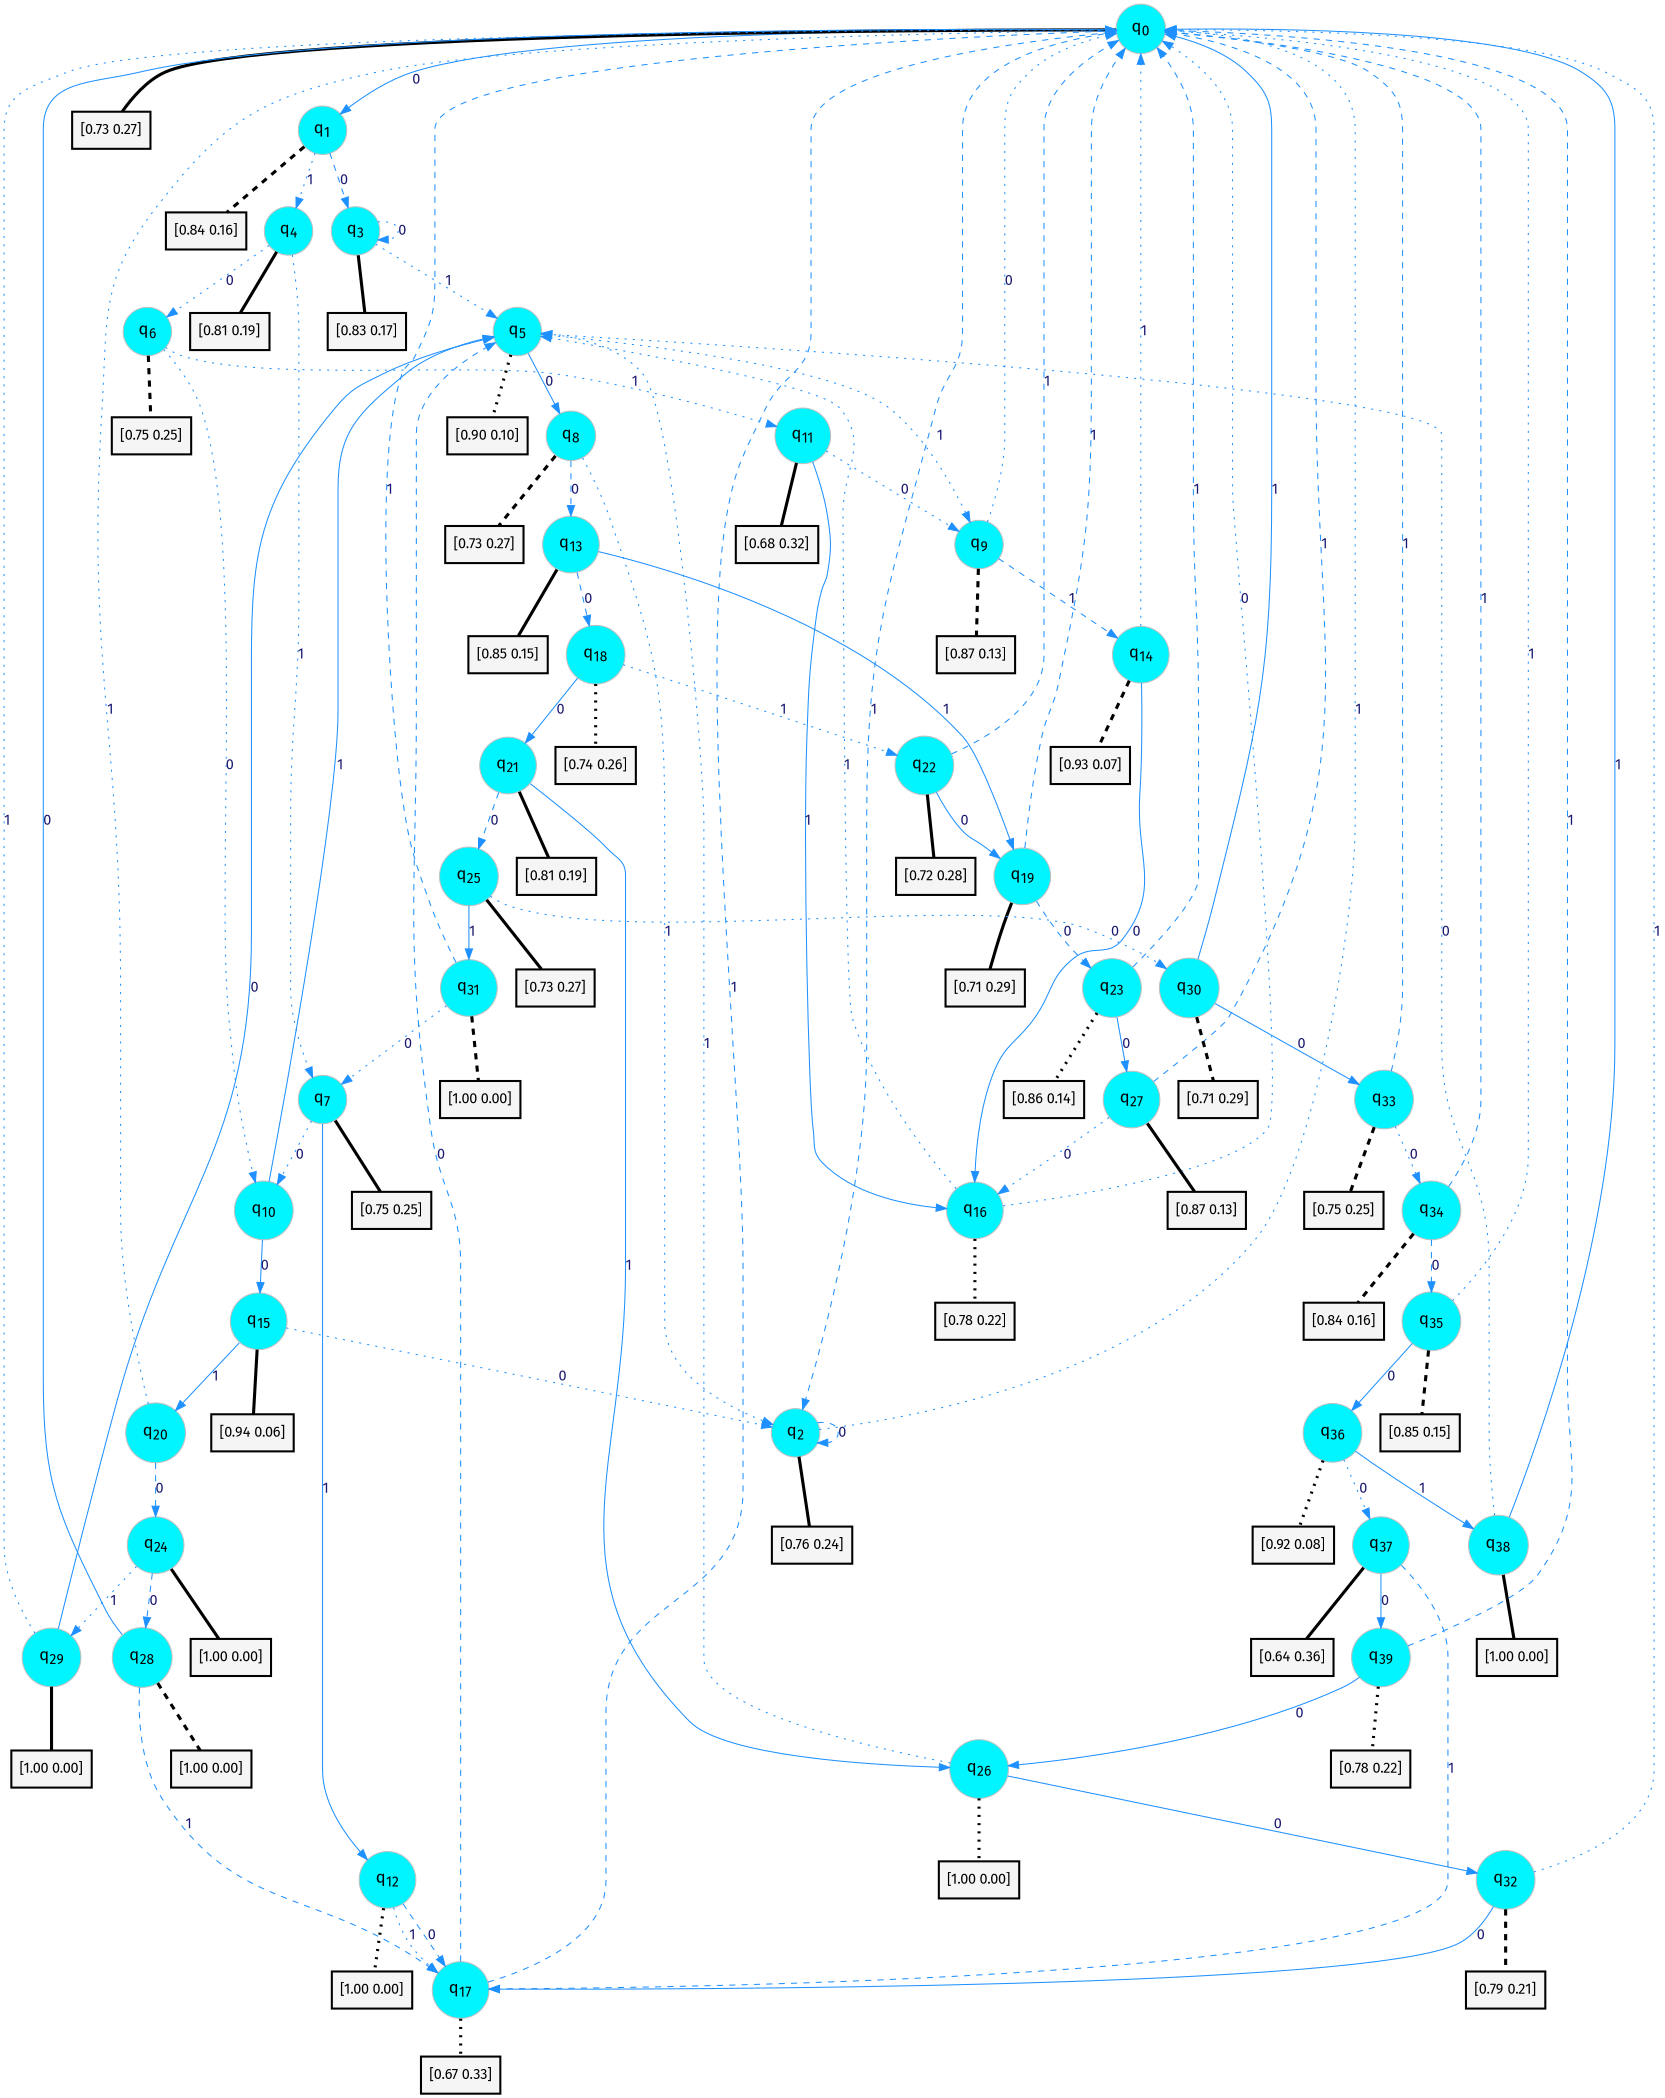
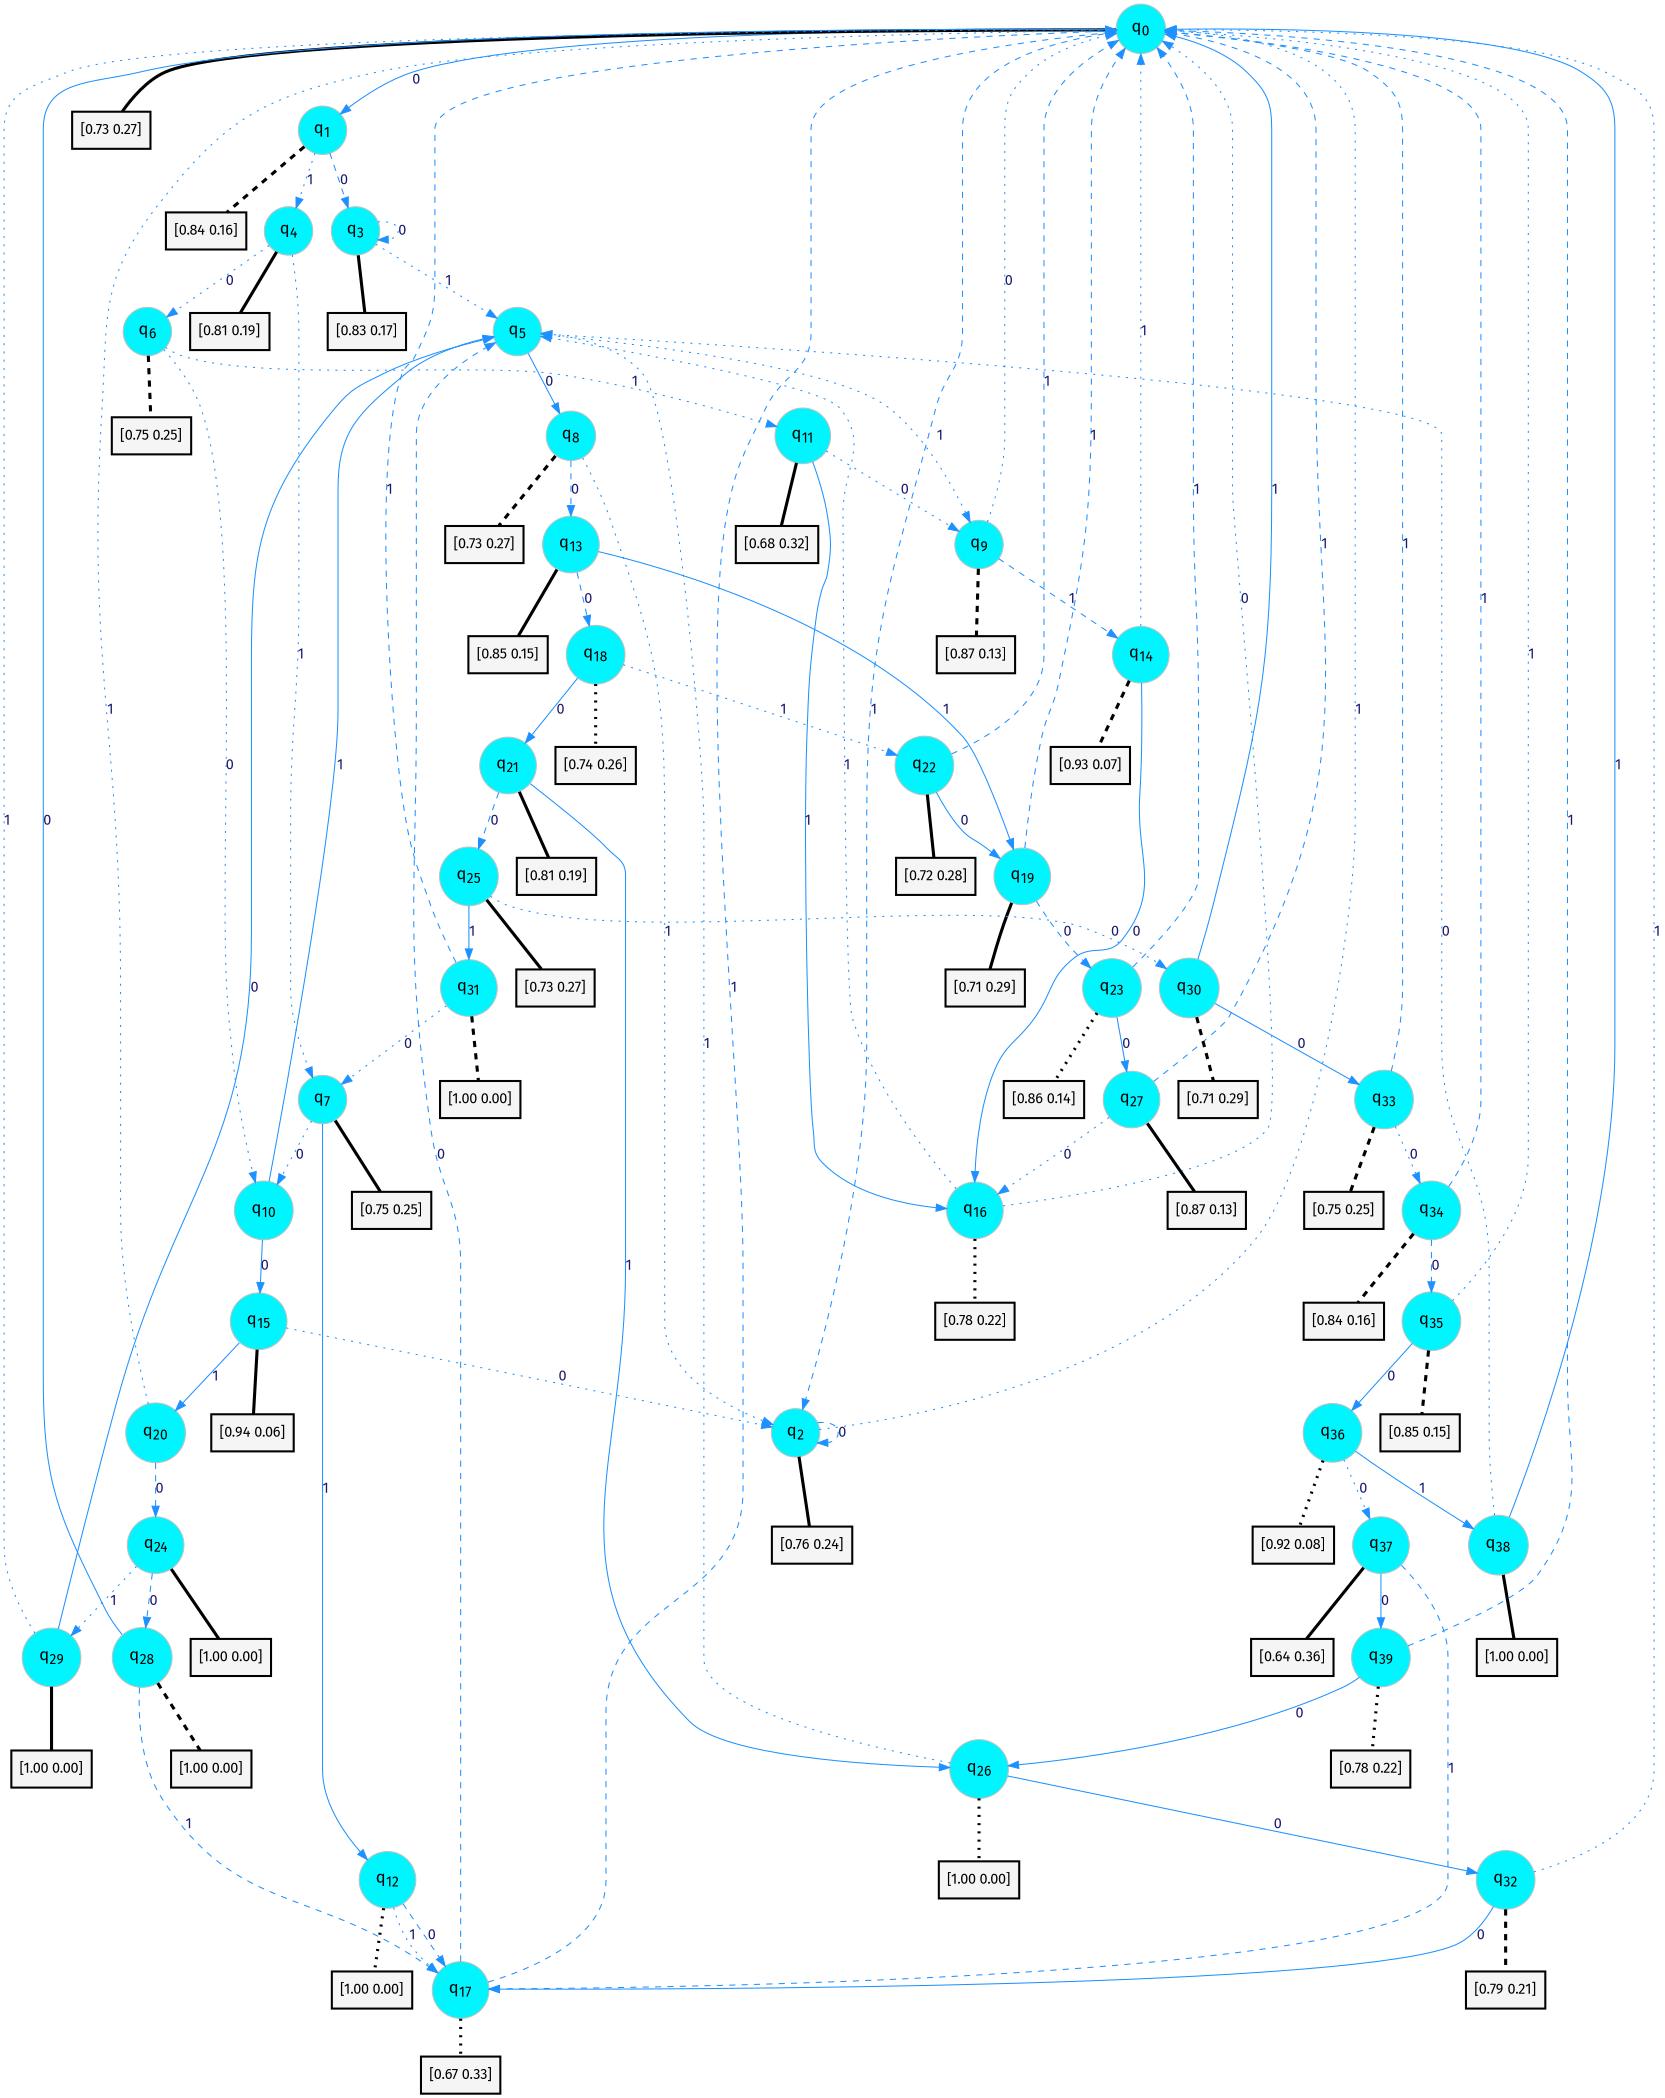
(487, 436) -> none
